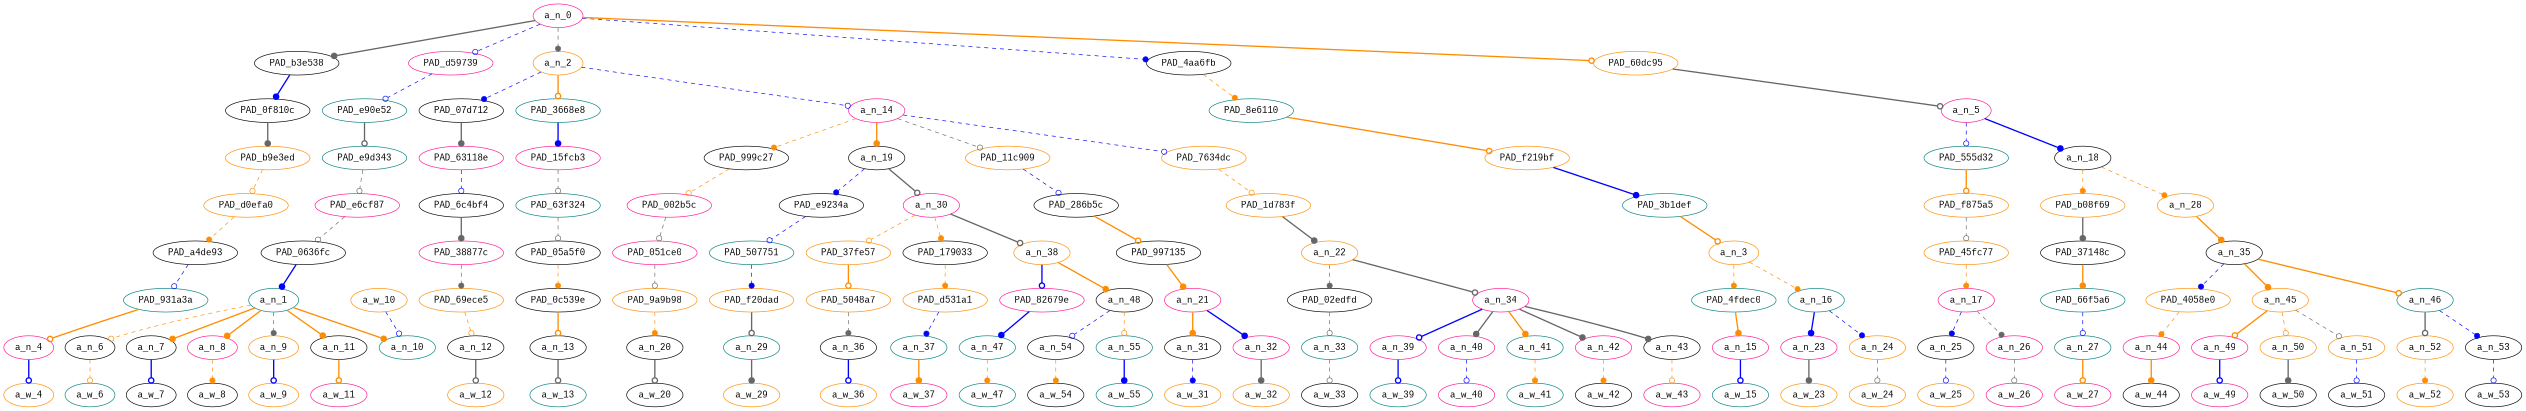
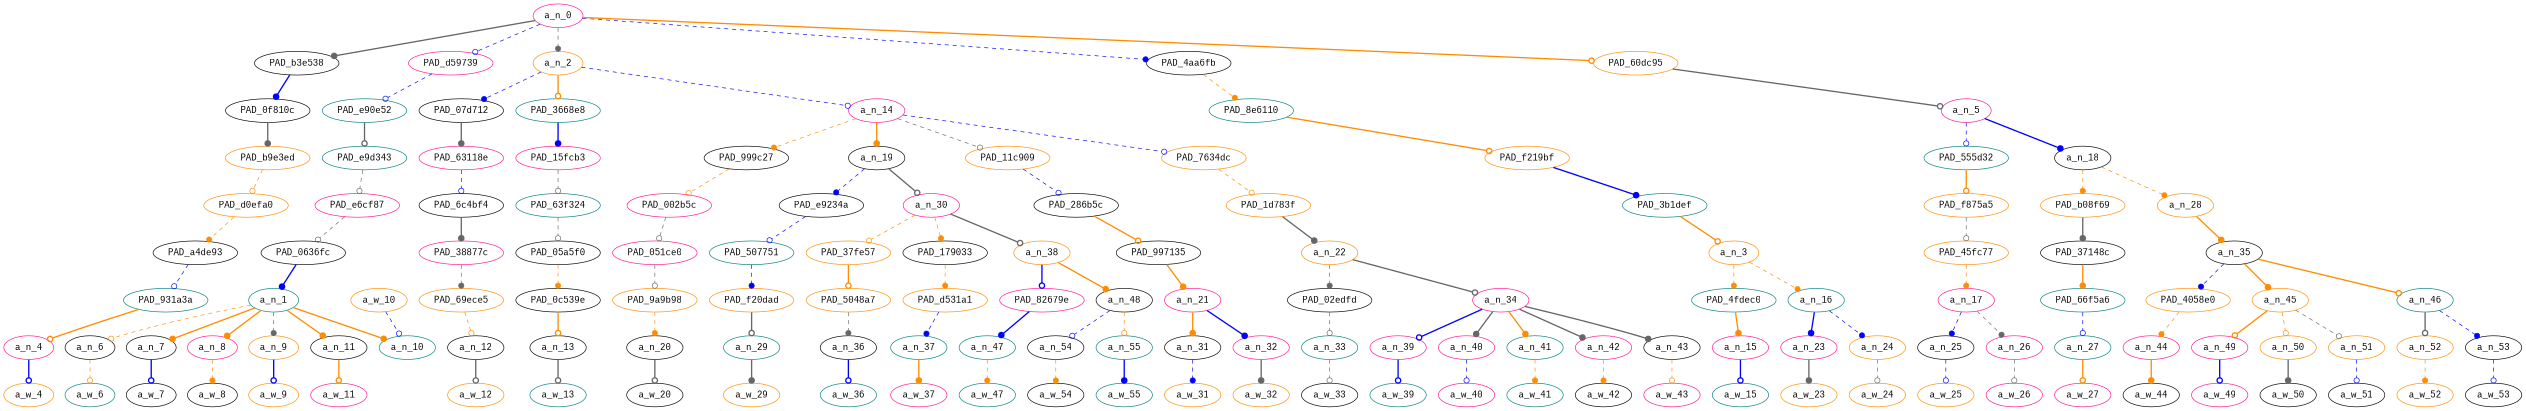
(848, 395) -> (848, 395)
